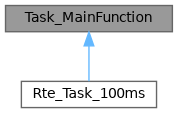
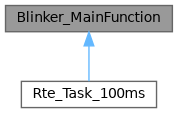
(89, 19) -> (89, 19)
